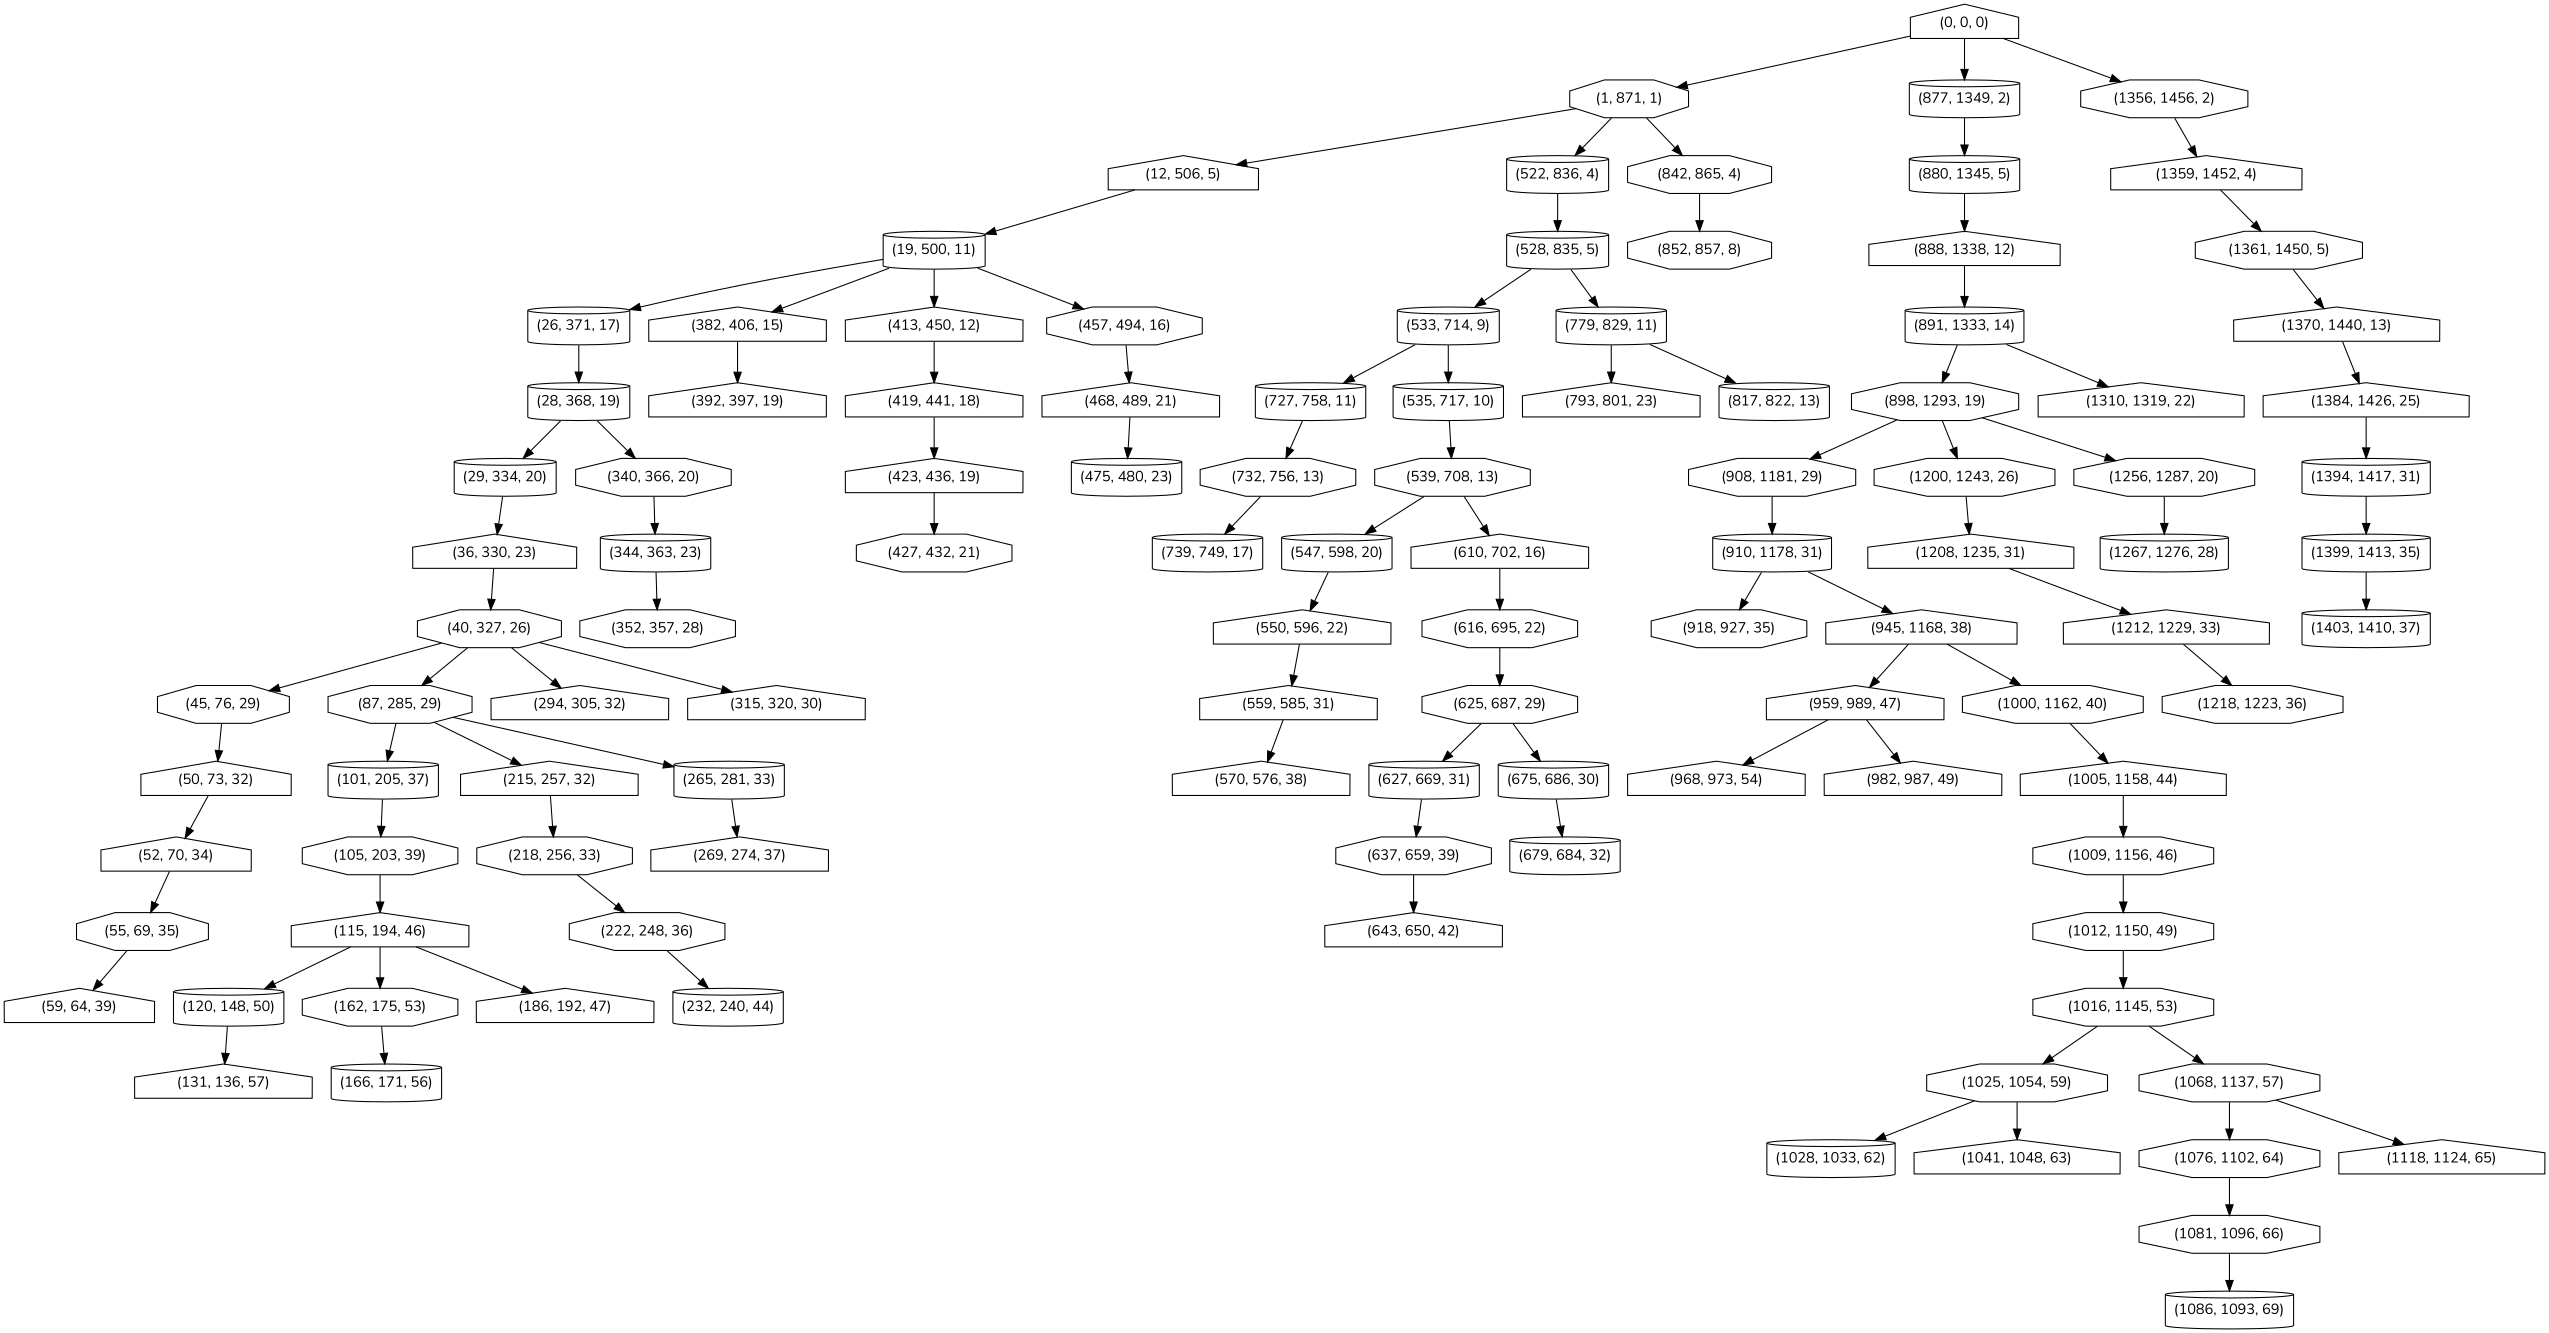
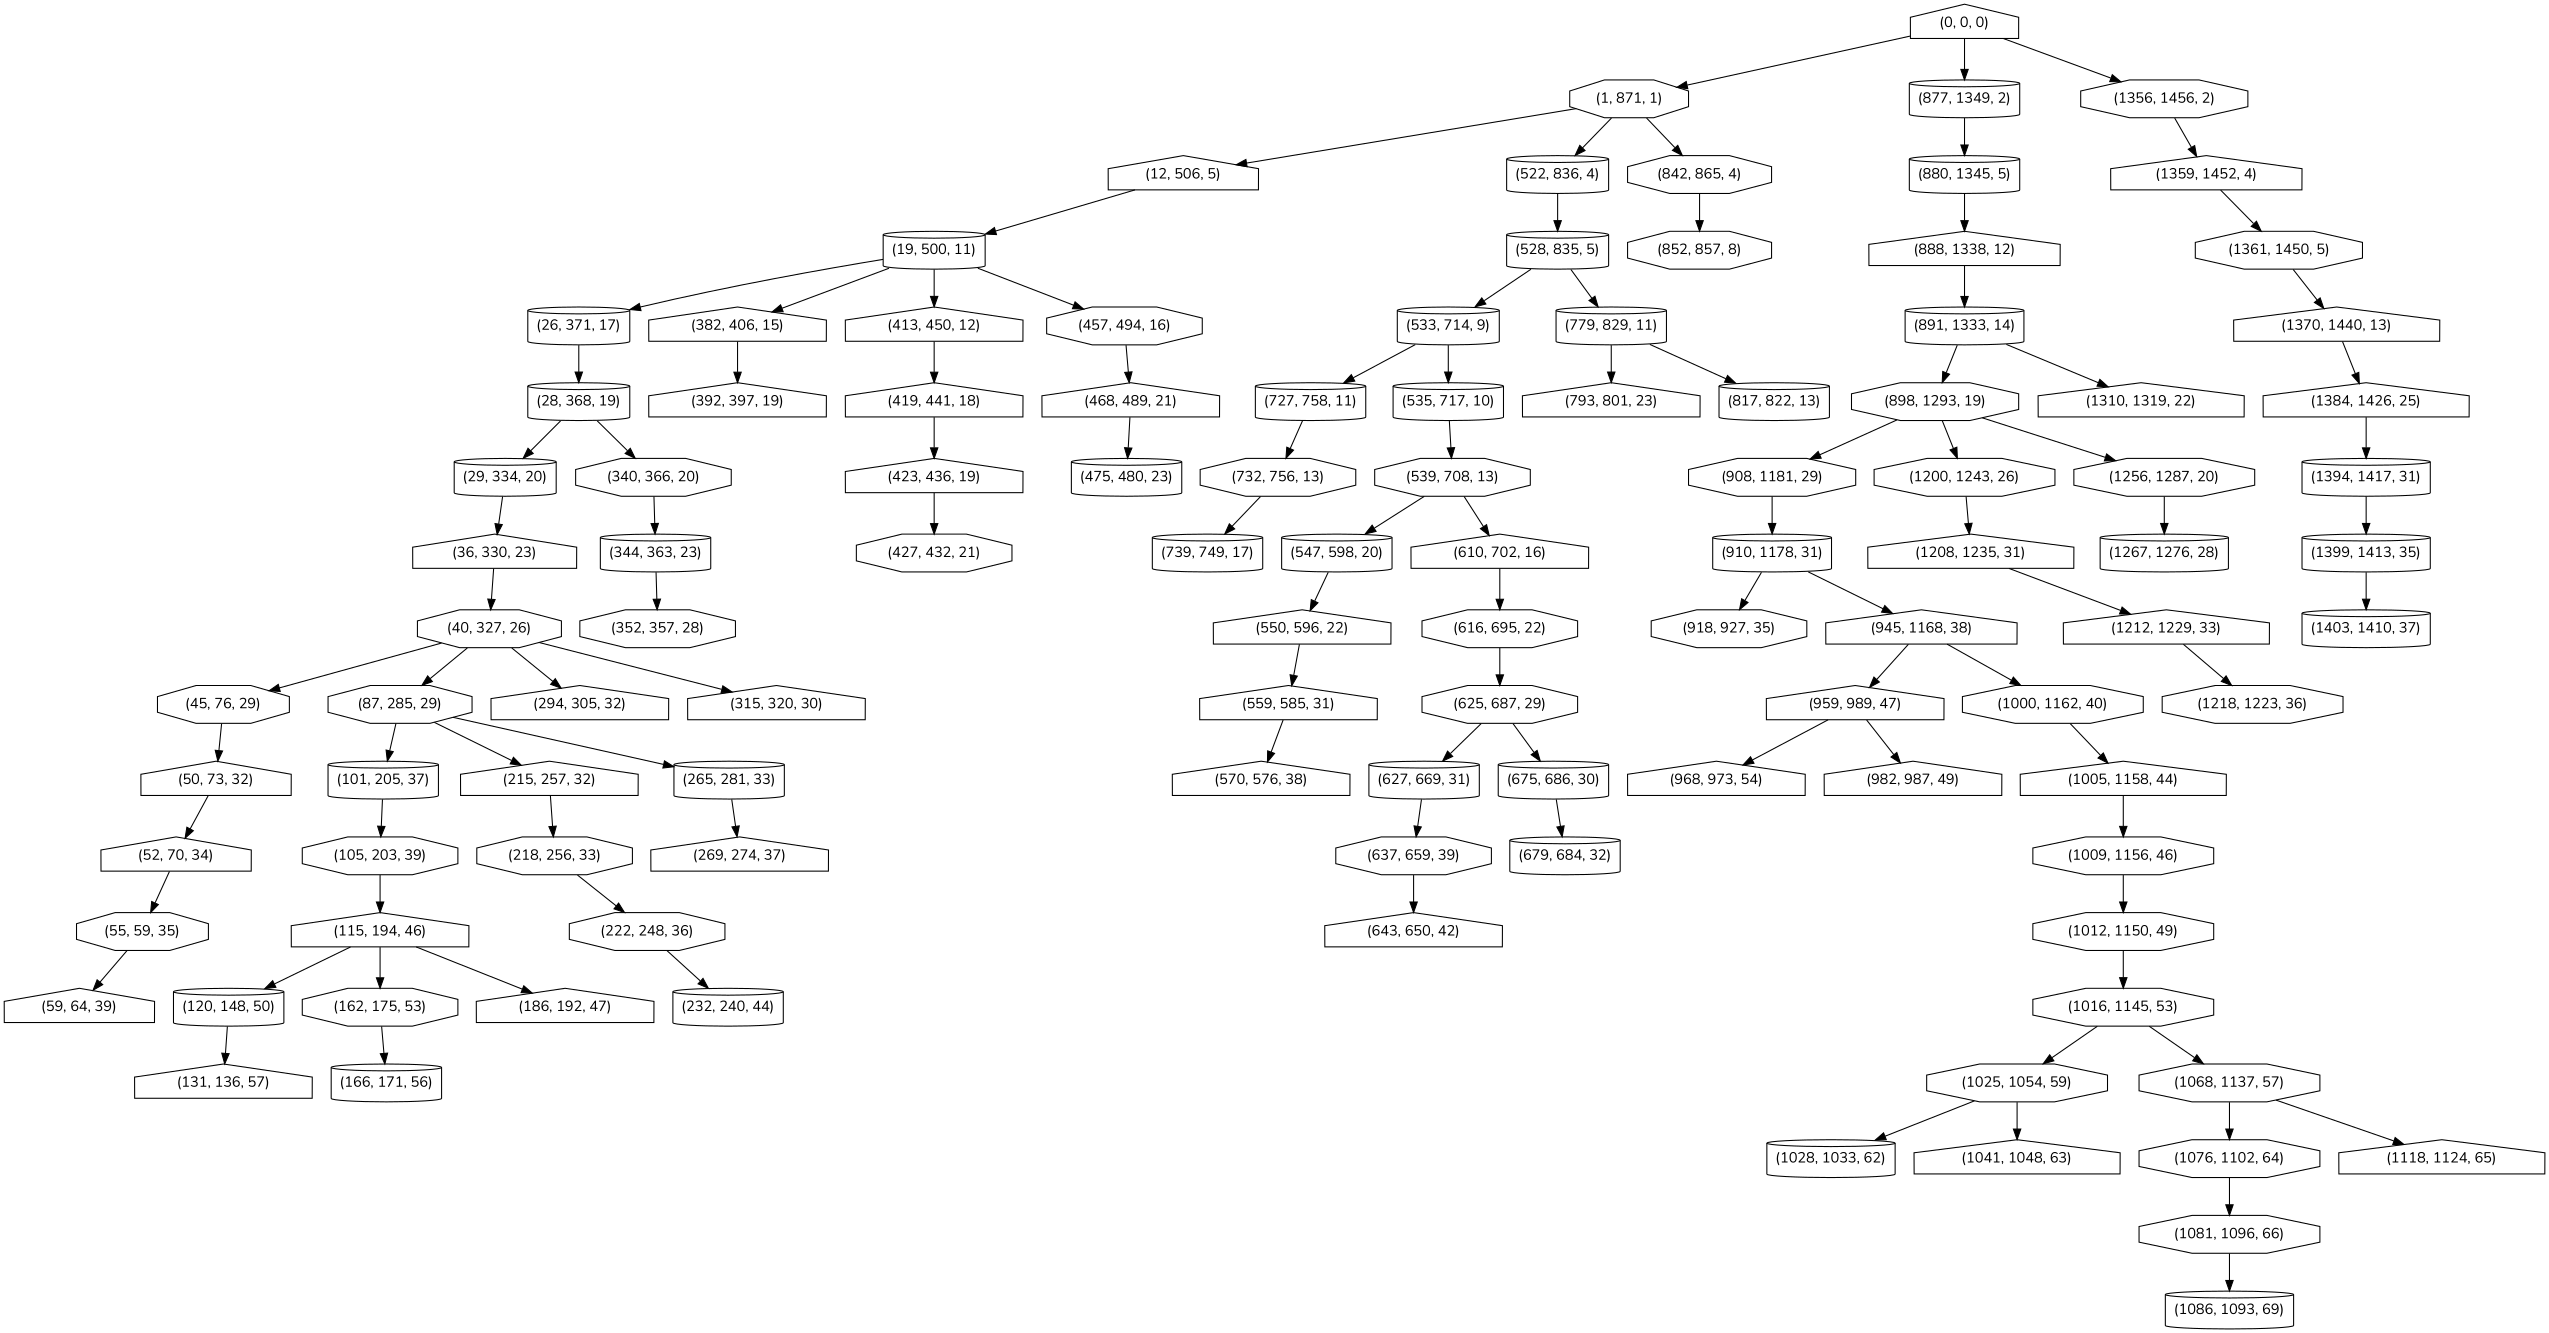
(142, 932) -> (142, 932)
